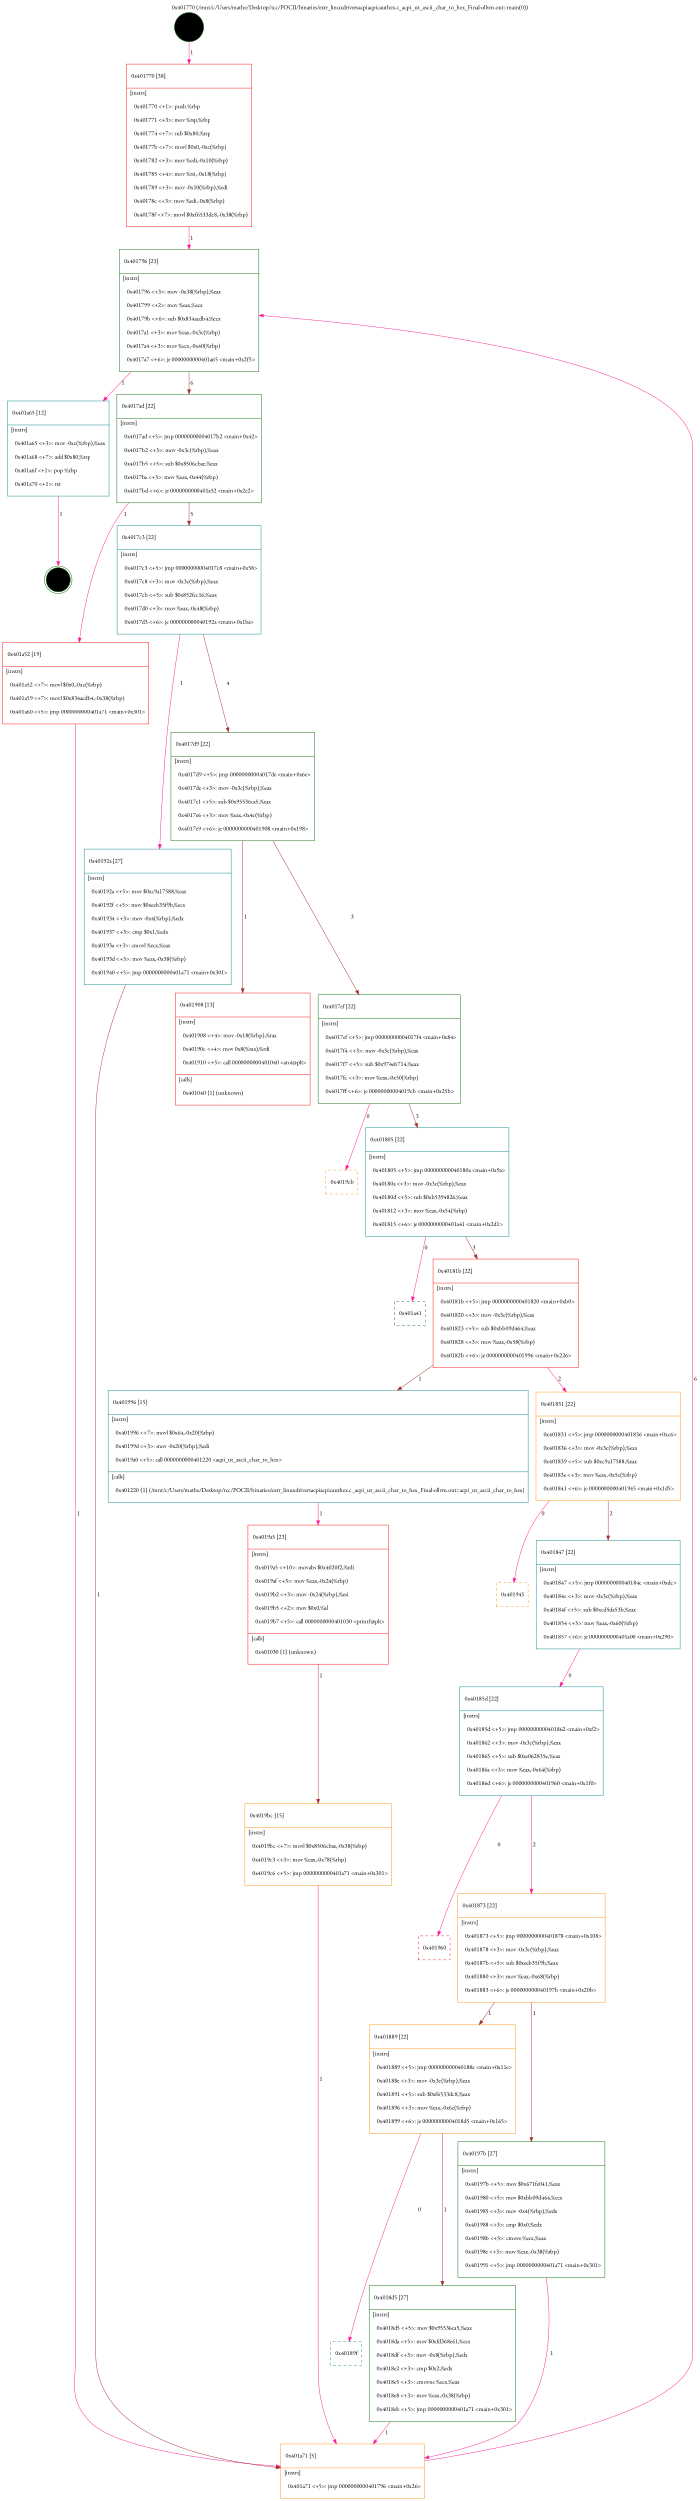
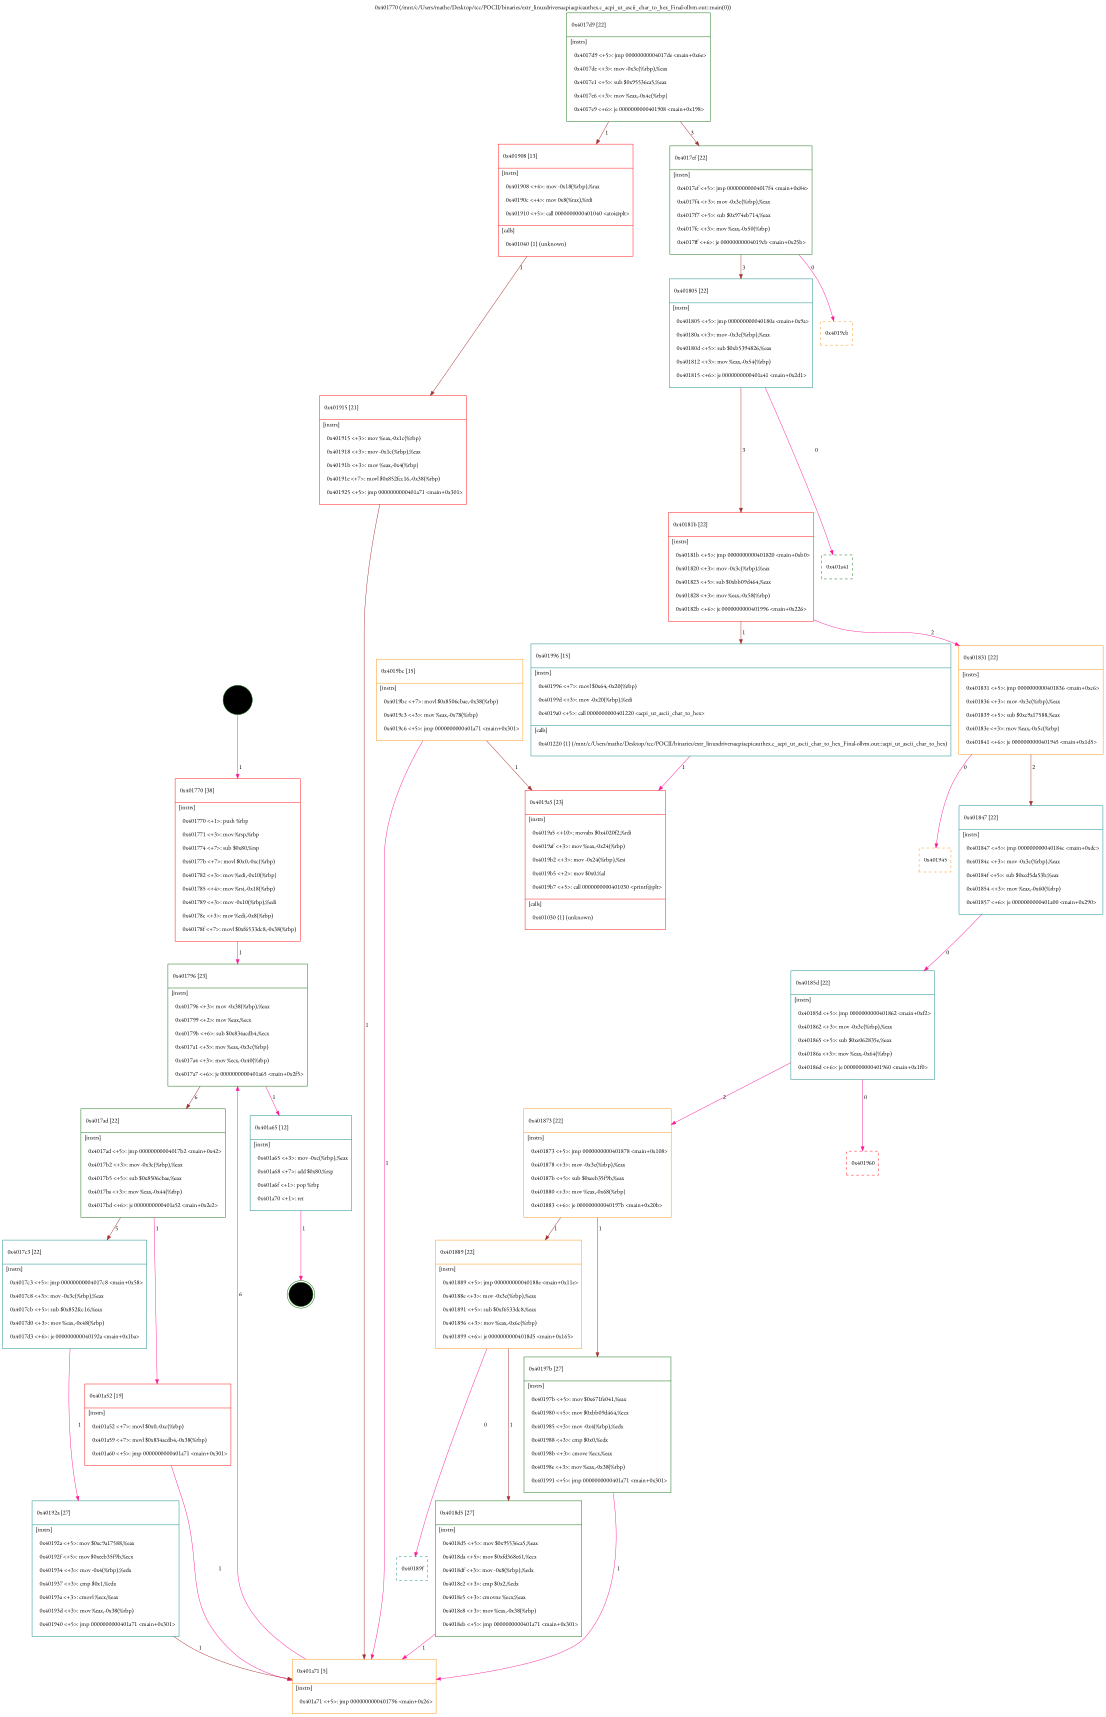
none -> (393, 450)
(215, 681) -> none
(318, 1732) -> (508, 764)
